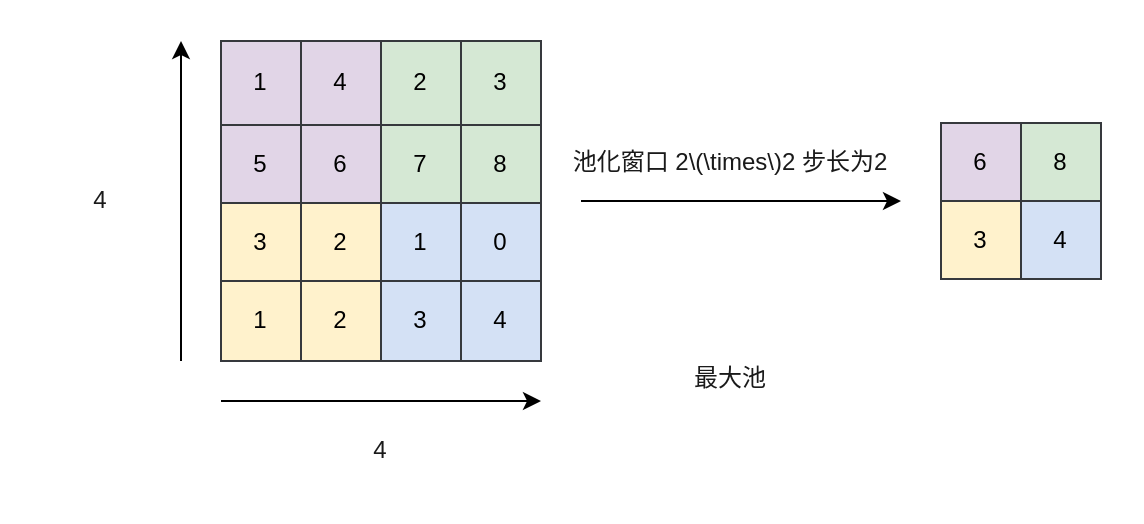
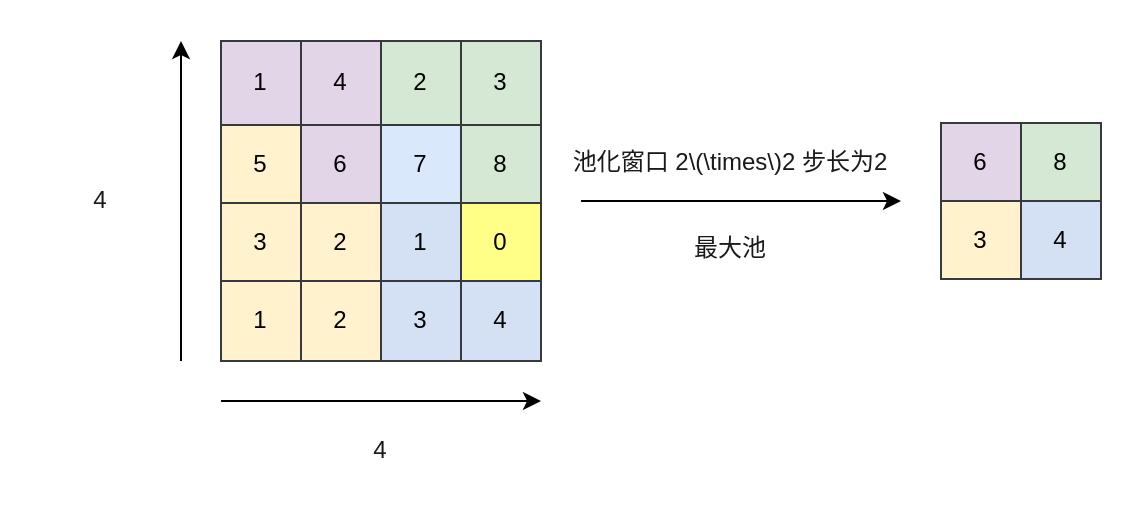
(261, 164) -> (261, 164)
(421, 164) -> (421, 164)
(501, 242) -> (501, 242)
(731, 379) -> (731, 249)
